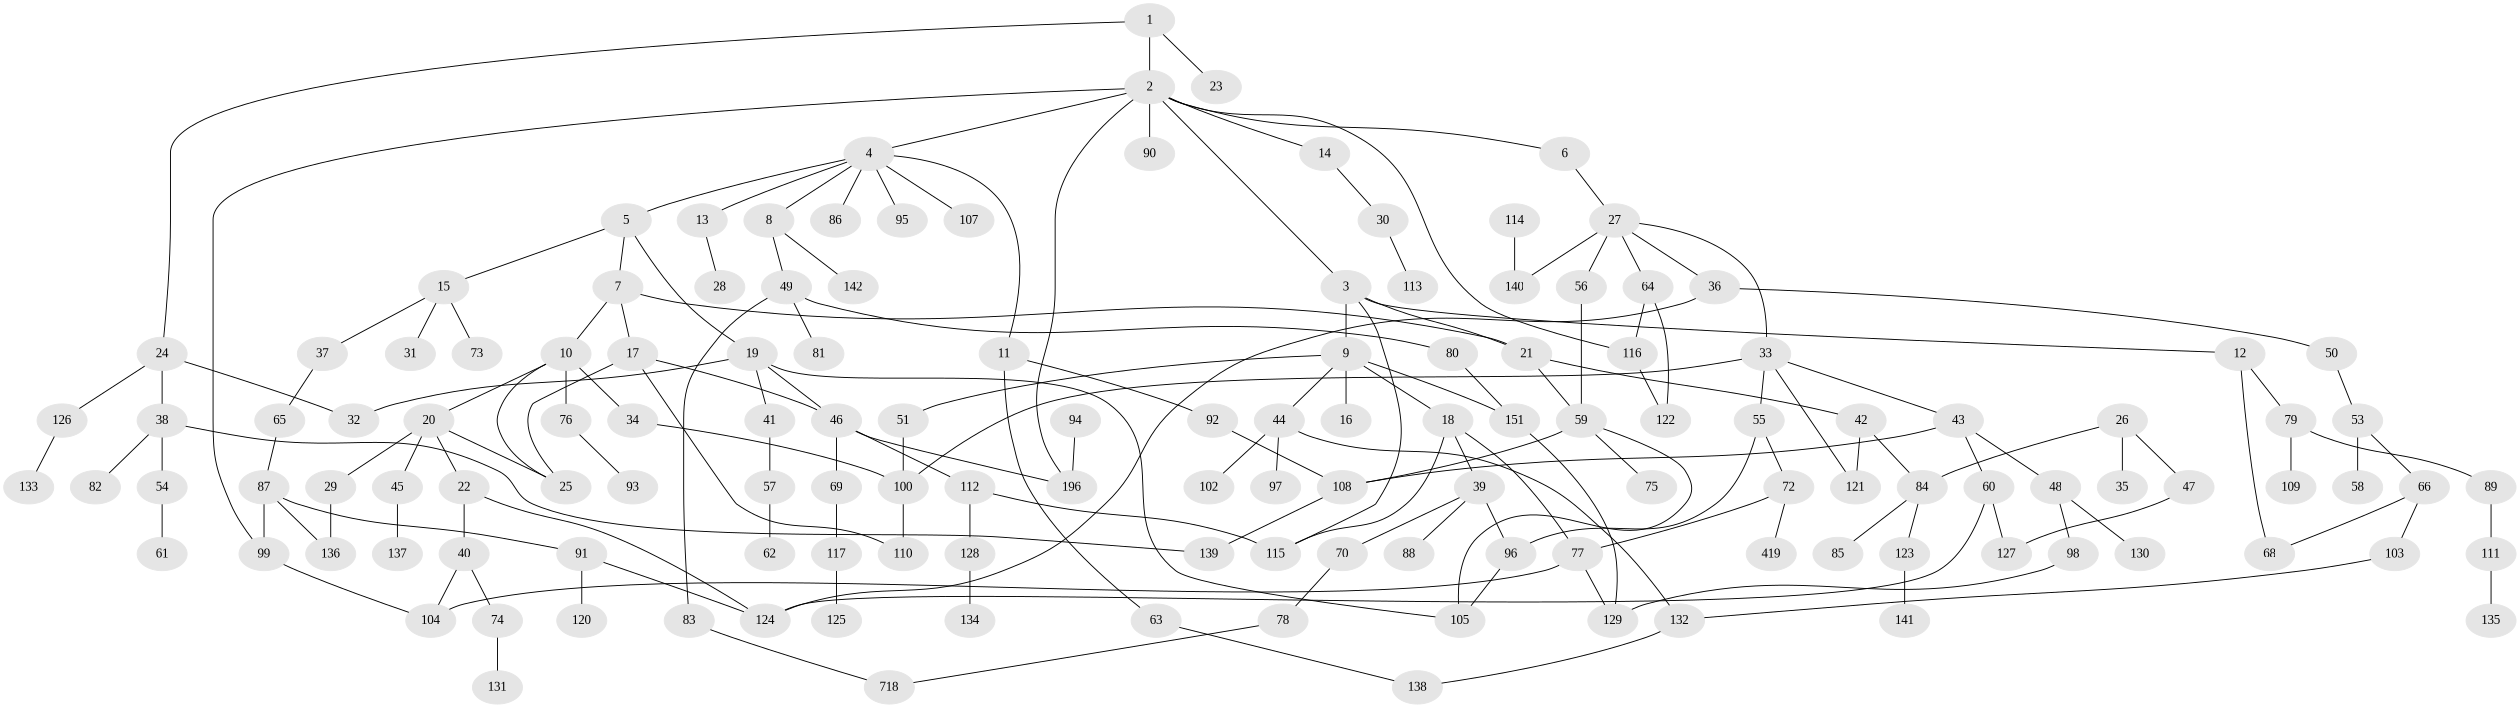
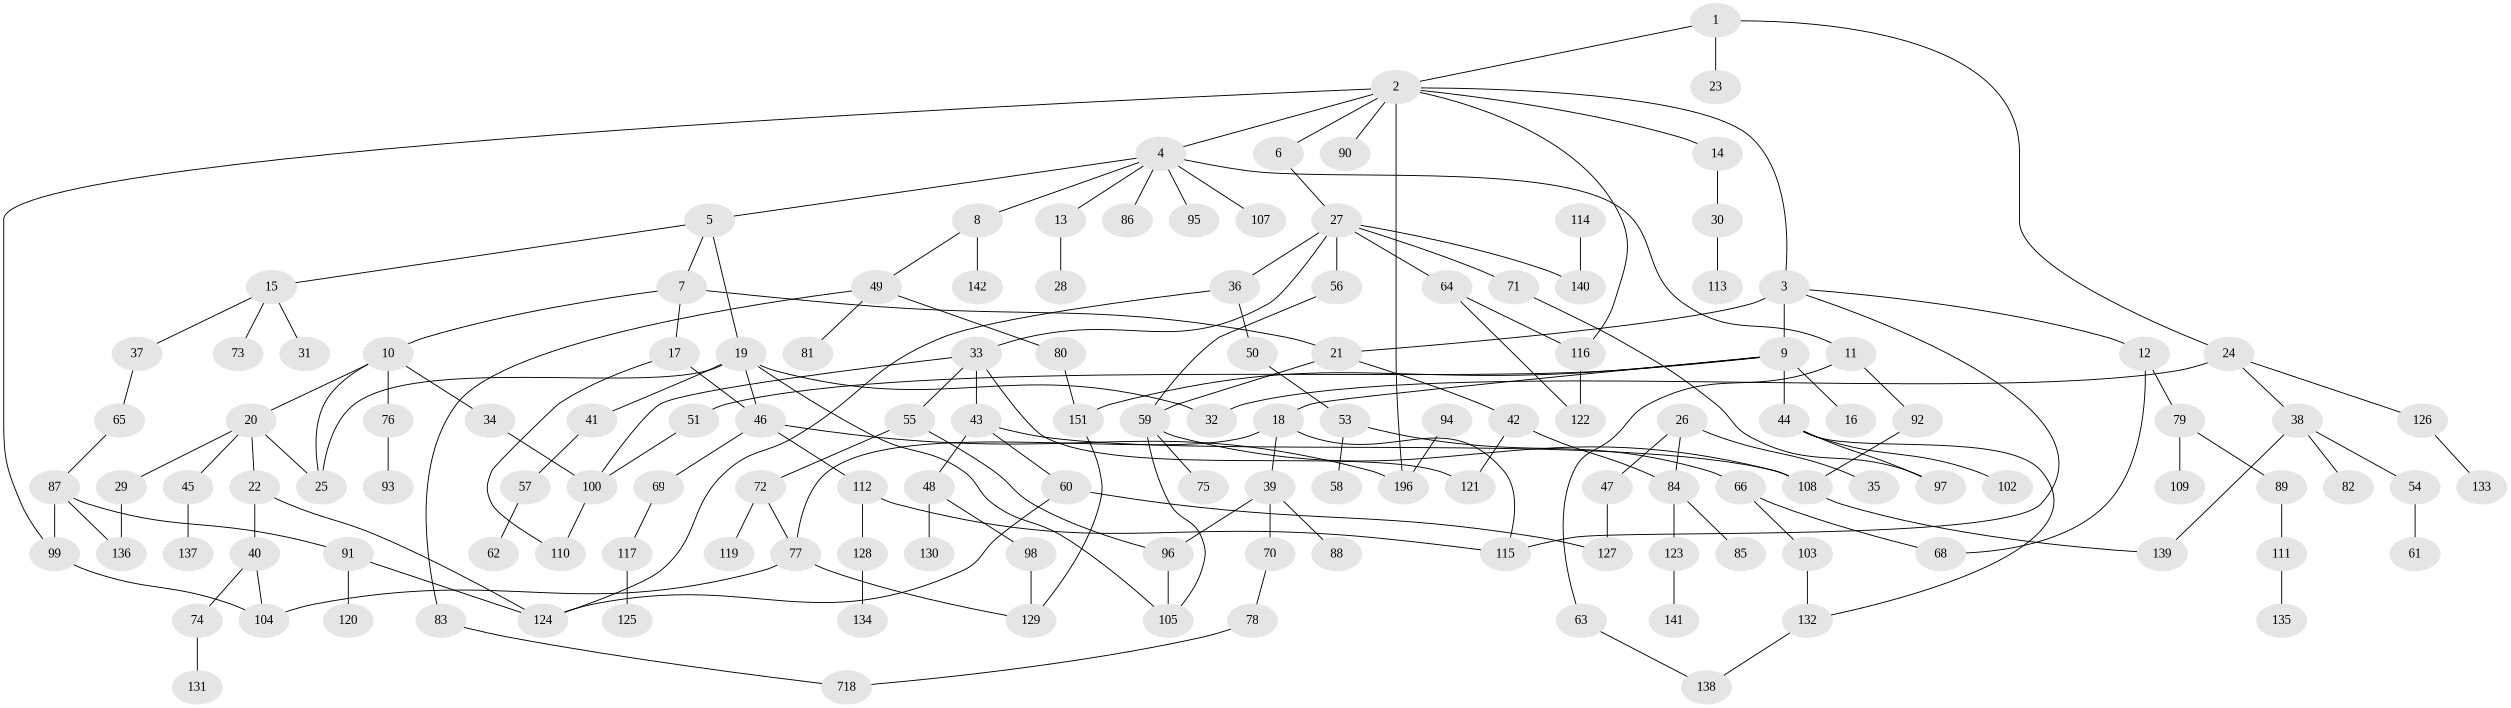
none -> (1514, 287)
(538, 401) -> (511, 378)
(1771, 554) -> (729, 554)
